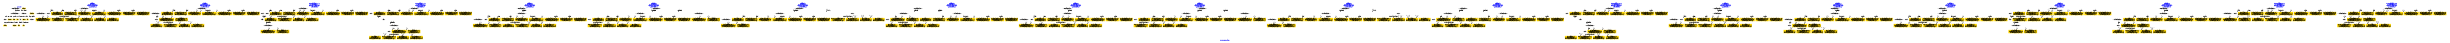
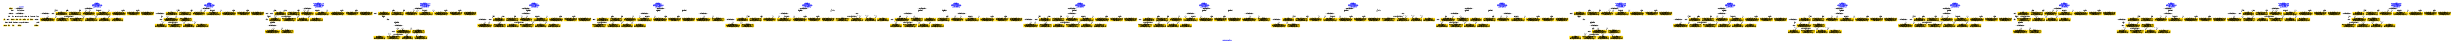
(32, 16) -> (36, 22)
(20, 20) -> (28, 20)
none -> (24, 20)
